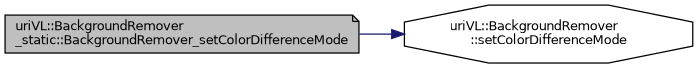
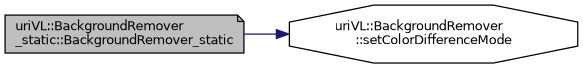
(182, 34) -> (124, 34)
